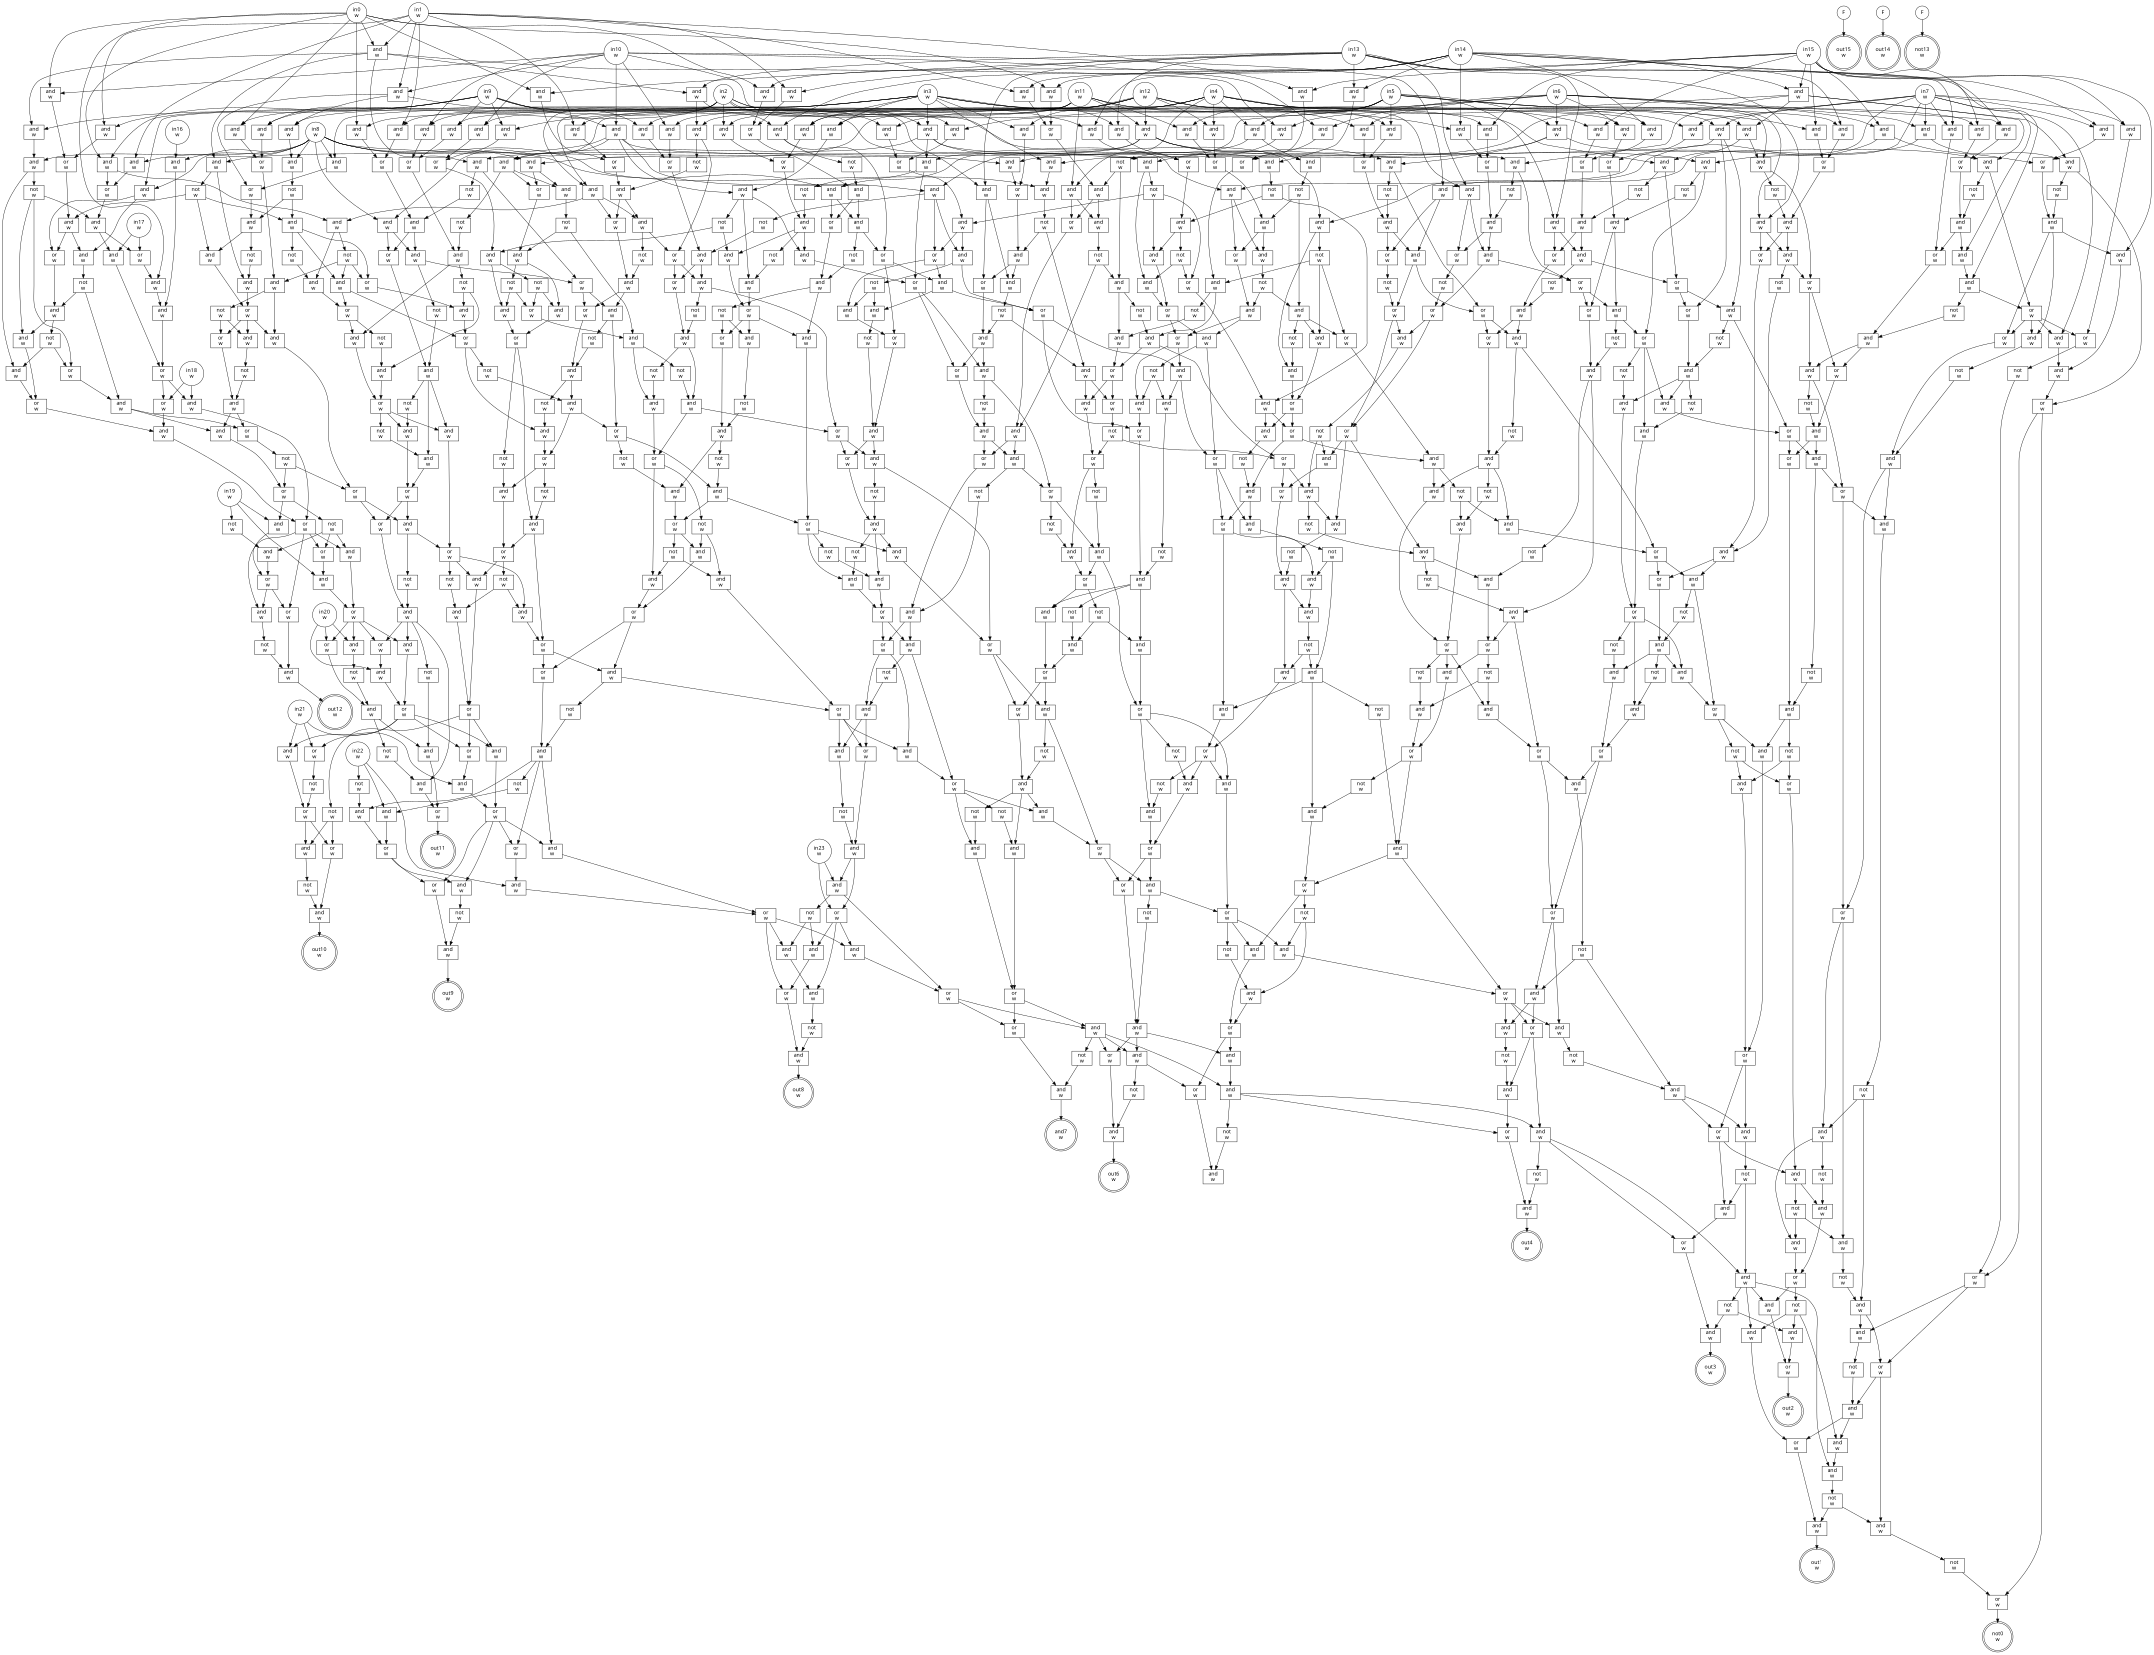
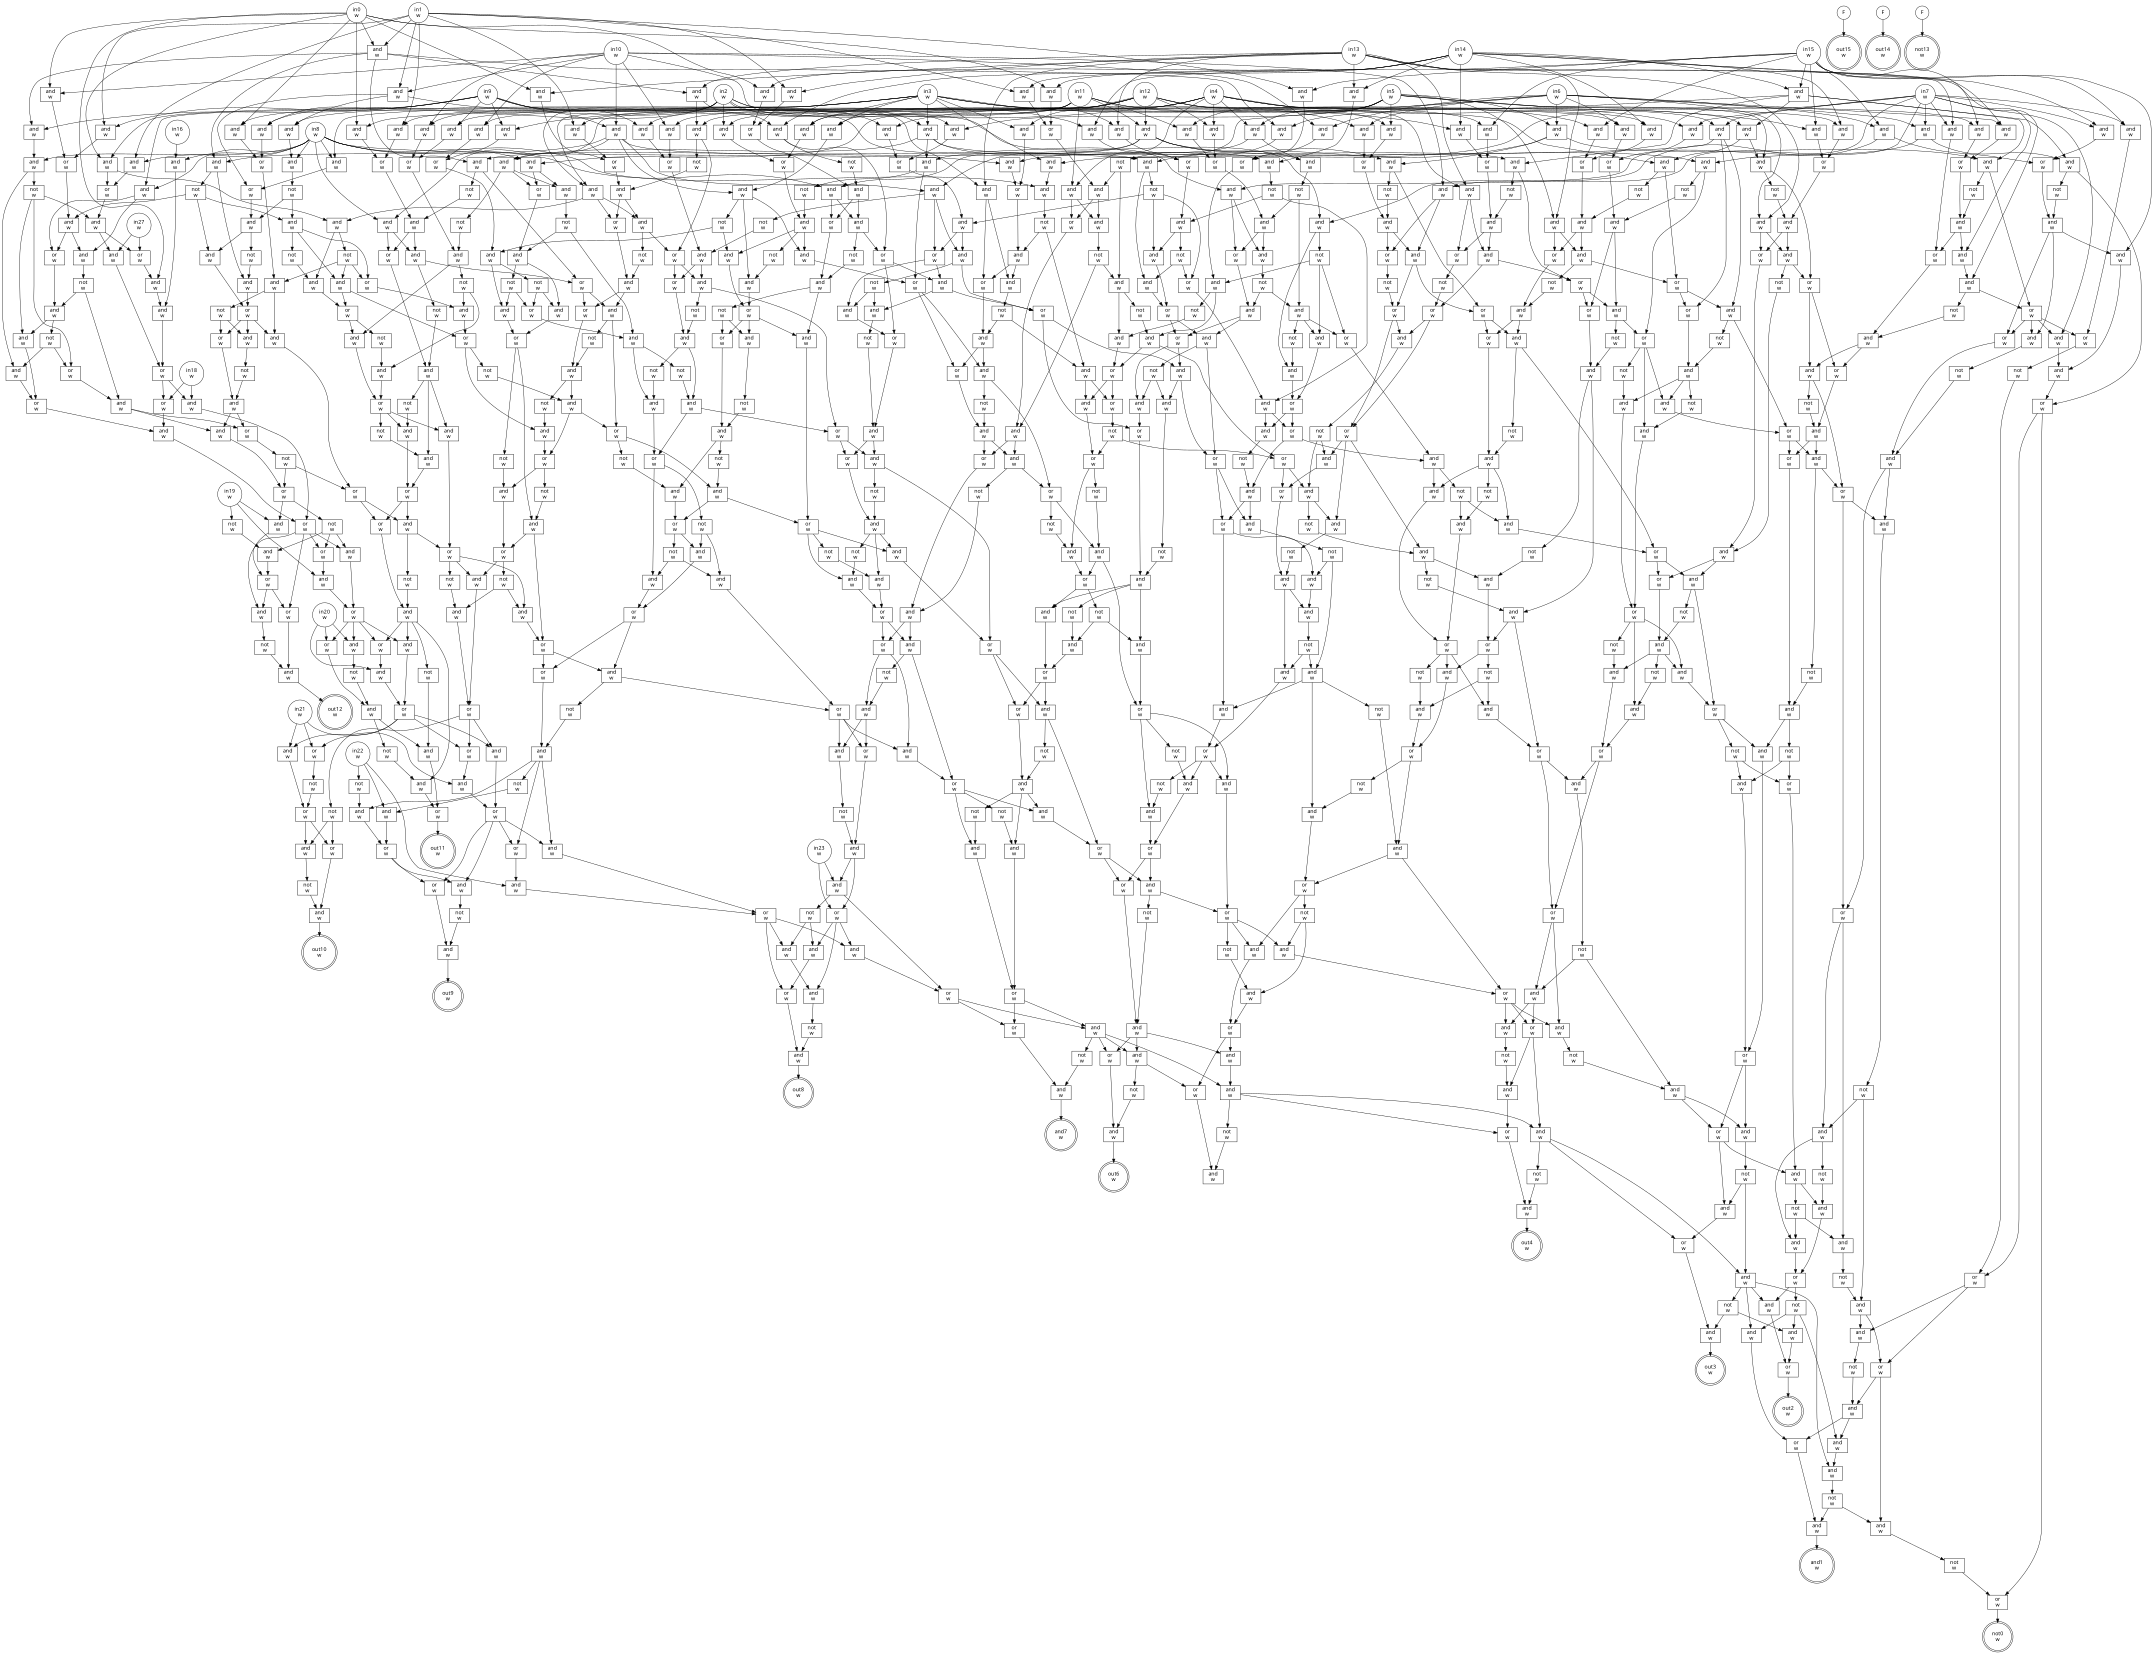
(139, 225) -> (139, 225)
(1817, 1565) -> (1817, 1565)
